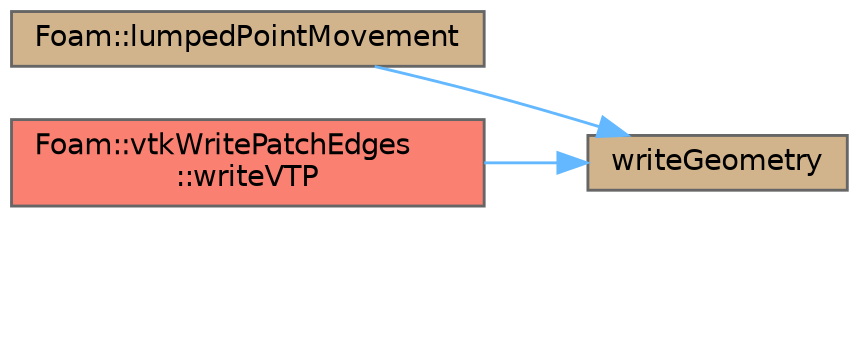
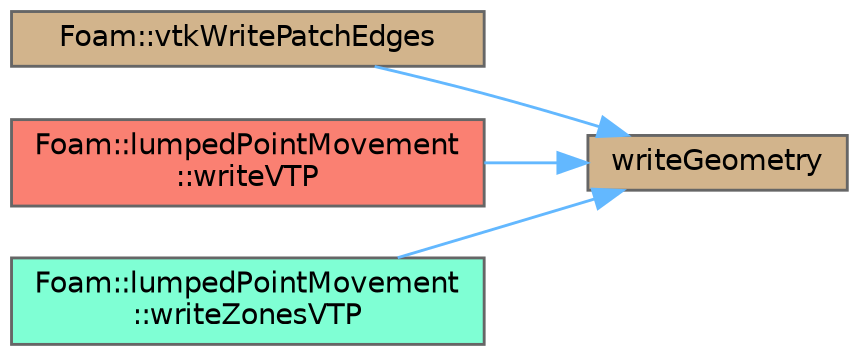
(248, 39) -> (248, 39)
(248, 163) -> (248, 163)
none -> (248, 301)
